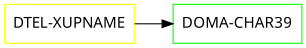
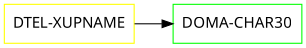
(237, 24) -> (237, 24)
